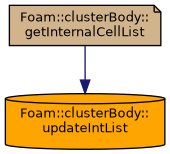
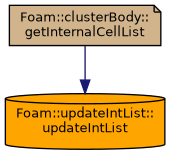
(85, 121) -> (85, 121)
